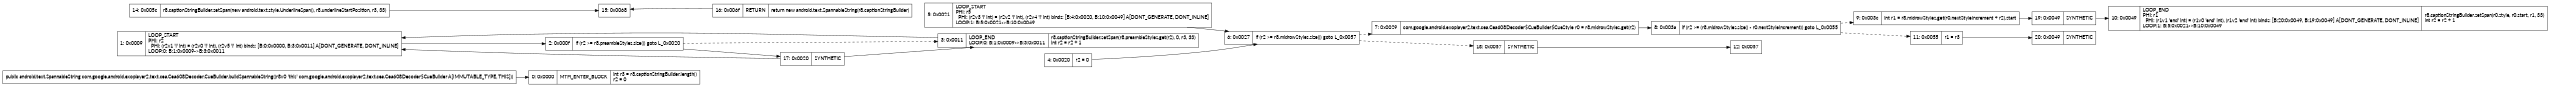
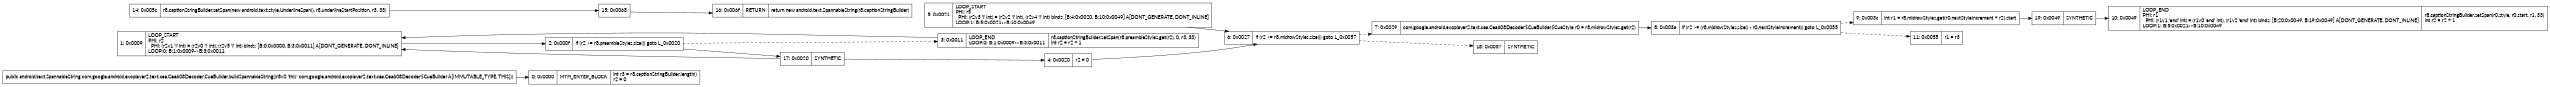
(673, 8) -> (670, 13)
(2064, 38) -> none
(1746, 47) -> none
(907, 52) -> (943, 60)
